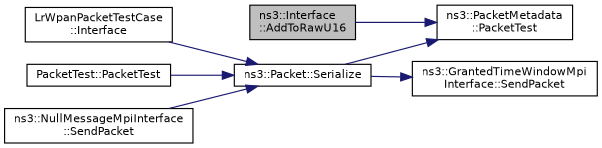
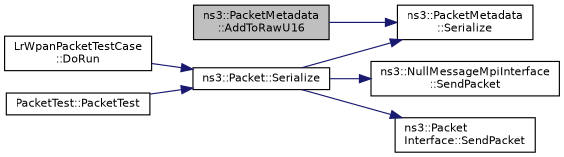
(303, 22) -> (261, 22)
(505, 22) -> (465, 22)
(99, 25) -> (78, 53)
(505, 79) -> (465, 135)
(208, 99) -> (345, 79)
